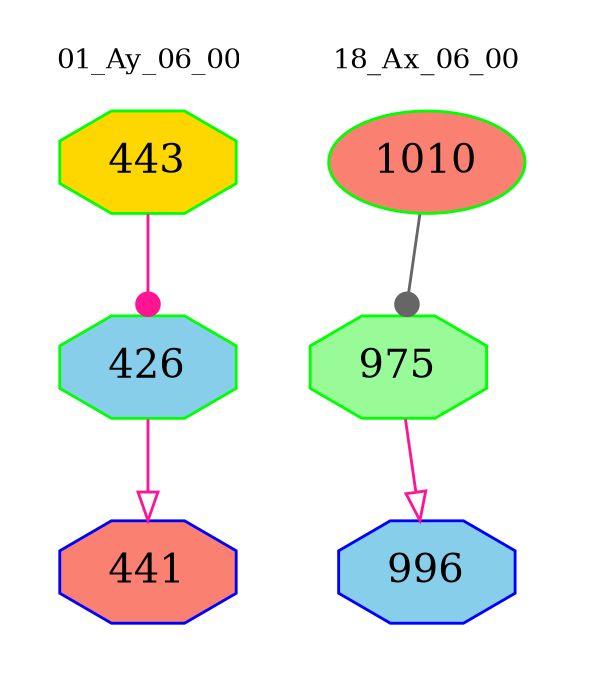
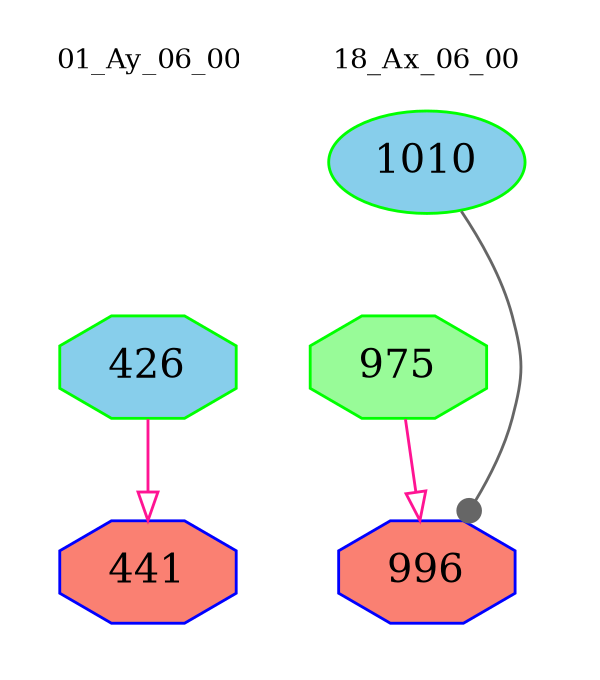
(148, 162) -> none
(427, 162) -> (427, 162)
(414, 254) -> (520, 354)
(427, 572) -> (427, 572)
